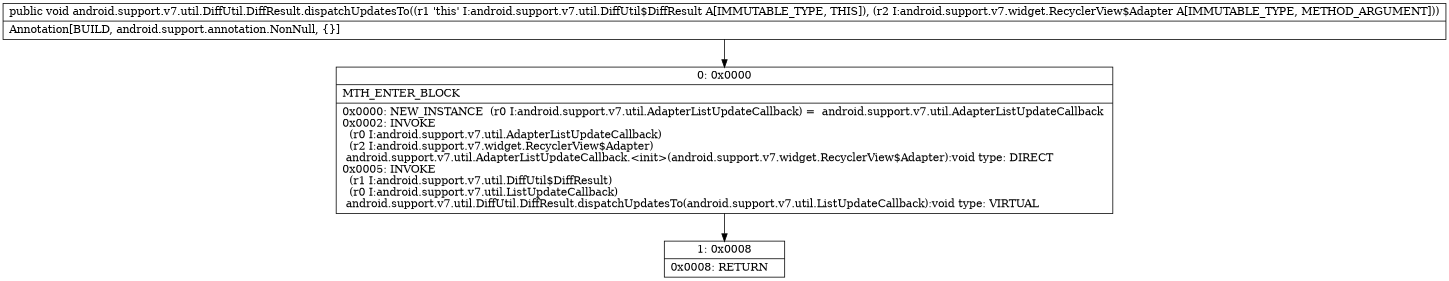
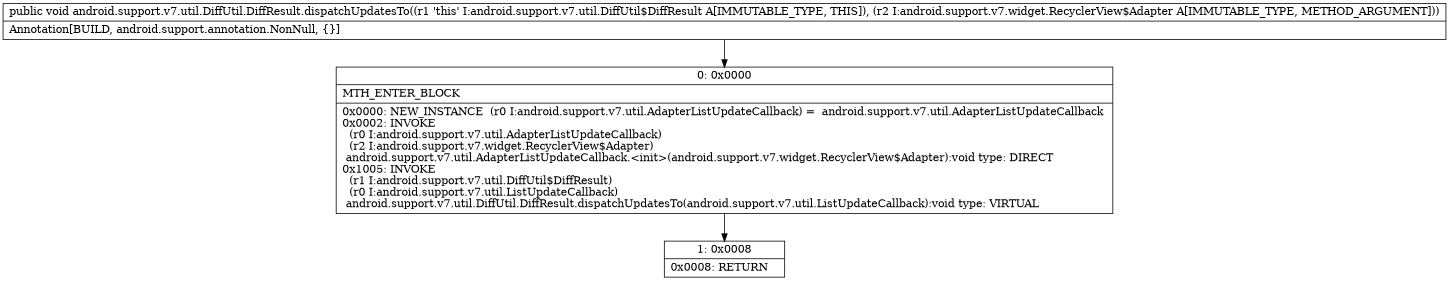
(393, 169) -> (393, 169)
